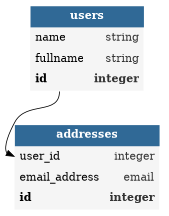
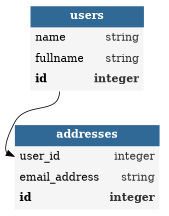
(139, 178) -> (138, 178)
